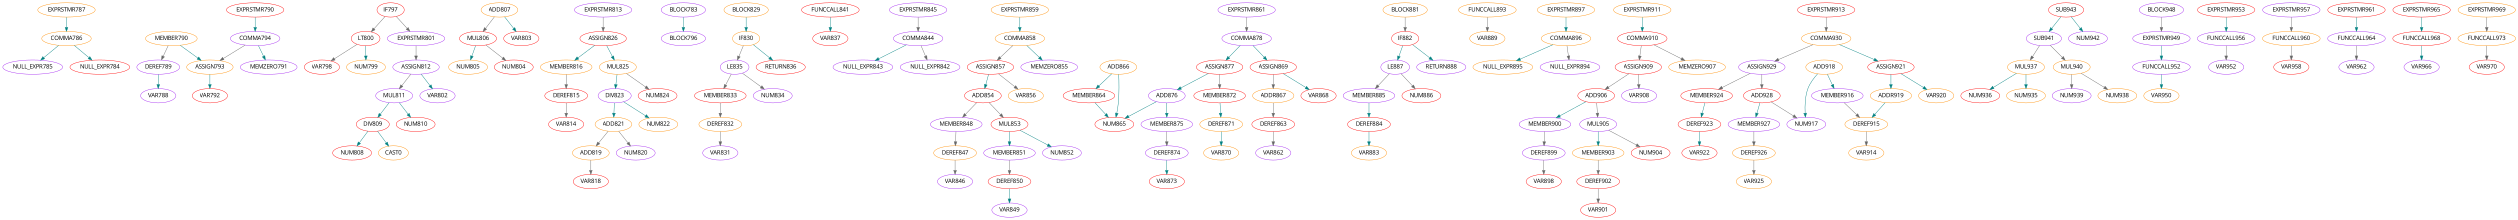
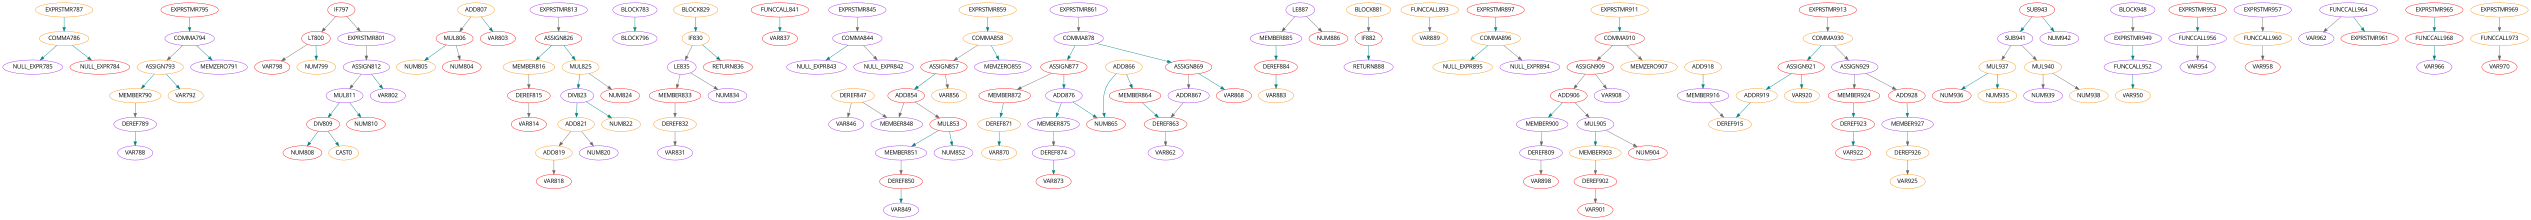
(255, 10) -> (190, 10)
(1566, 10) -> (1496, 10)
(2356, 22) -> (2358, 23)
(1401, 51) -> none
(189, 52) -> (149, 80)
(2226, 67) -> (2198, 67)
(210, 96) -> (186, 96)
(1273, 96) -> (1189, 96)
(1100, 109) -> (1149, 109)
(1806, 124) -> none
(956, 137) -> (873, 109)
(1544, 153) -> (1541, 153)
(1866, 153) -> none
